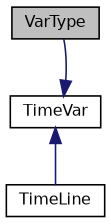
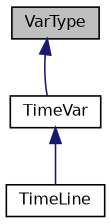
(66, 60) -> (45, 76)
